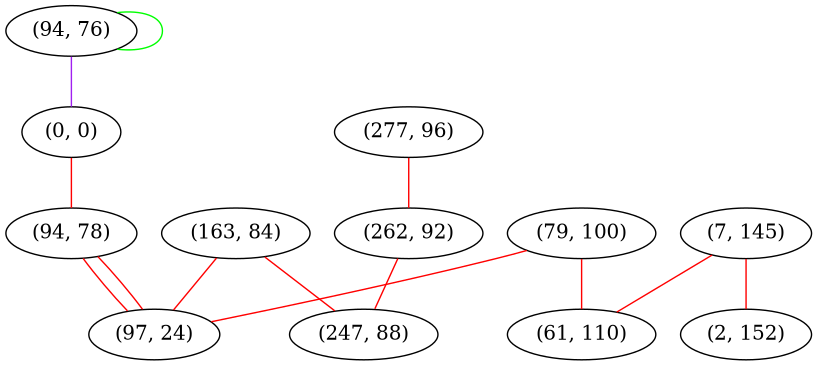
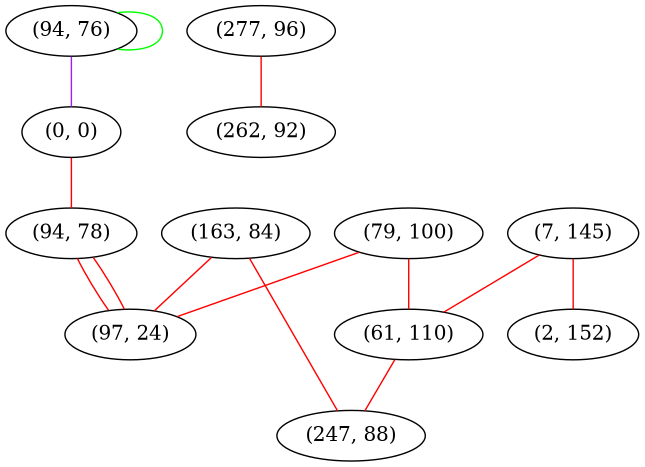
(391, 274) -> (380, 385)
